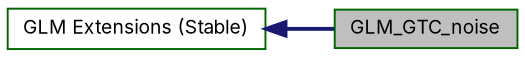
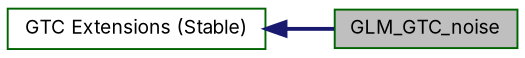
(137, 29) -> (137, 29)
